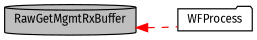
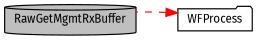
(163, 27) -> (151, 12)
